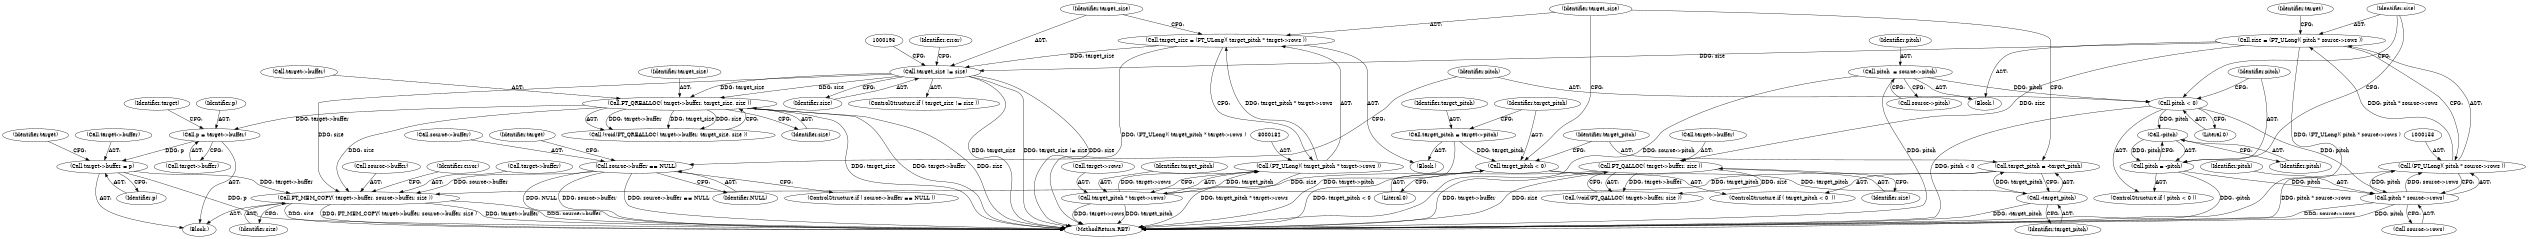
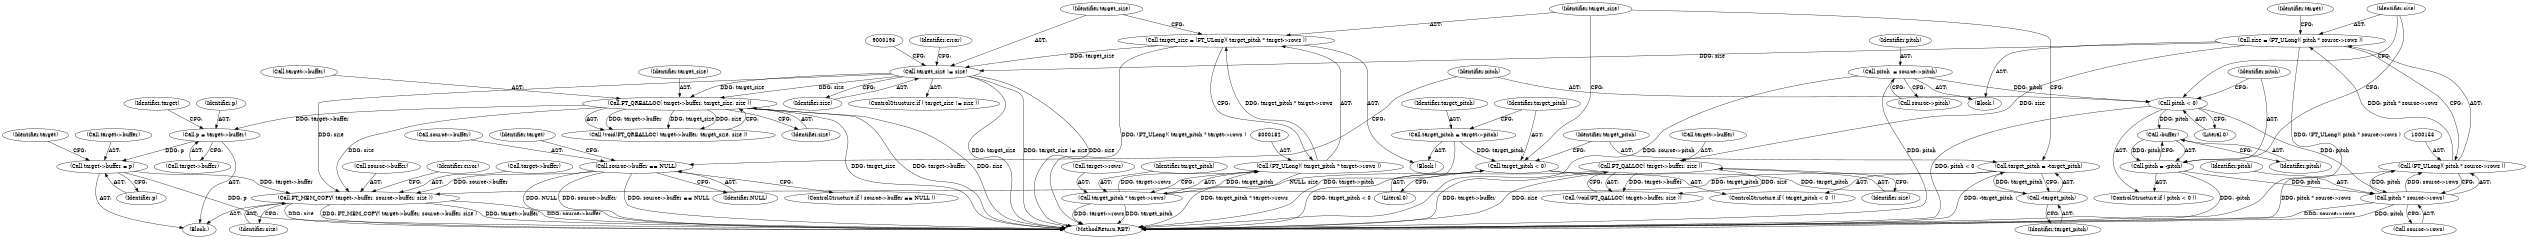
(884, 41) -> (884, 41)
(2163, 135) -> (2163, 135)
(1304, 183) -> (1304, 183)
(1589, 226) -> (1586, 227)
